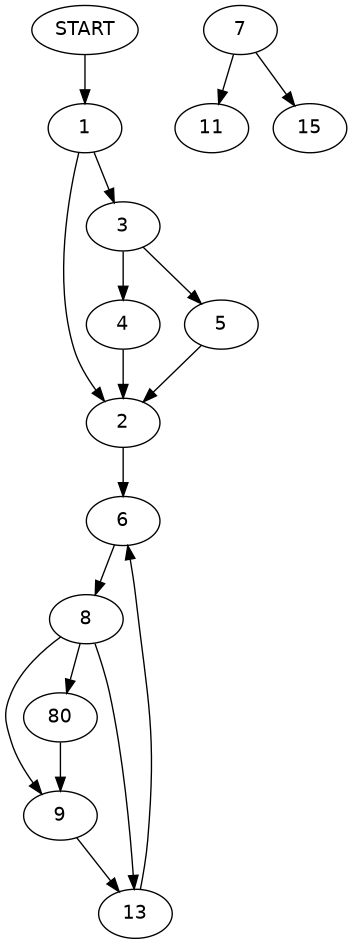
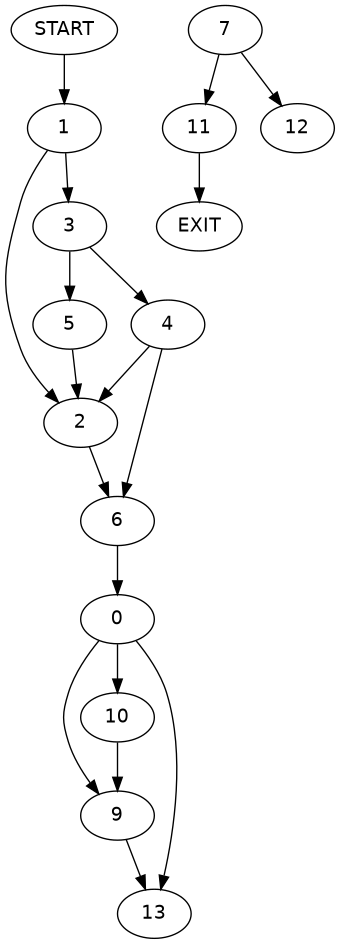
(310, 128) -> (298, 128)
none -> (199, 226)
(86, 619) -> (118, 619)
(60, 717) -> (118, 717)
(150, 724) -> (144, 416)
